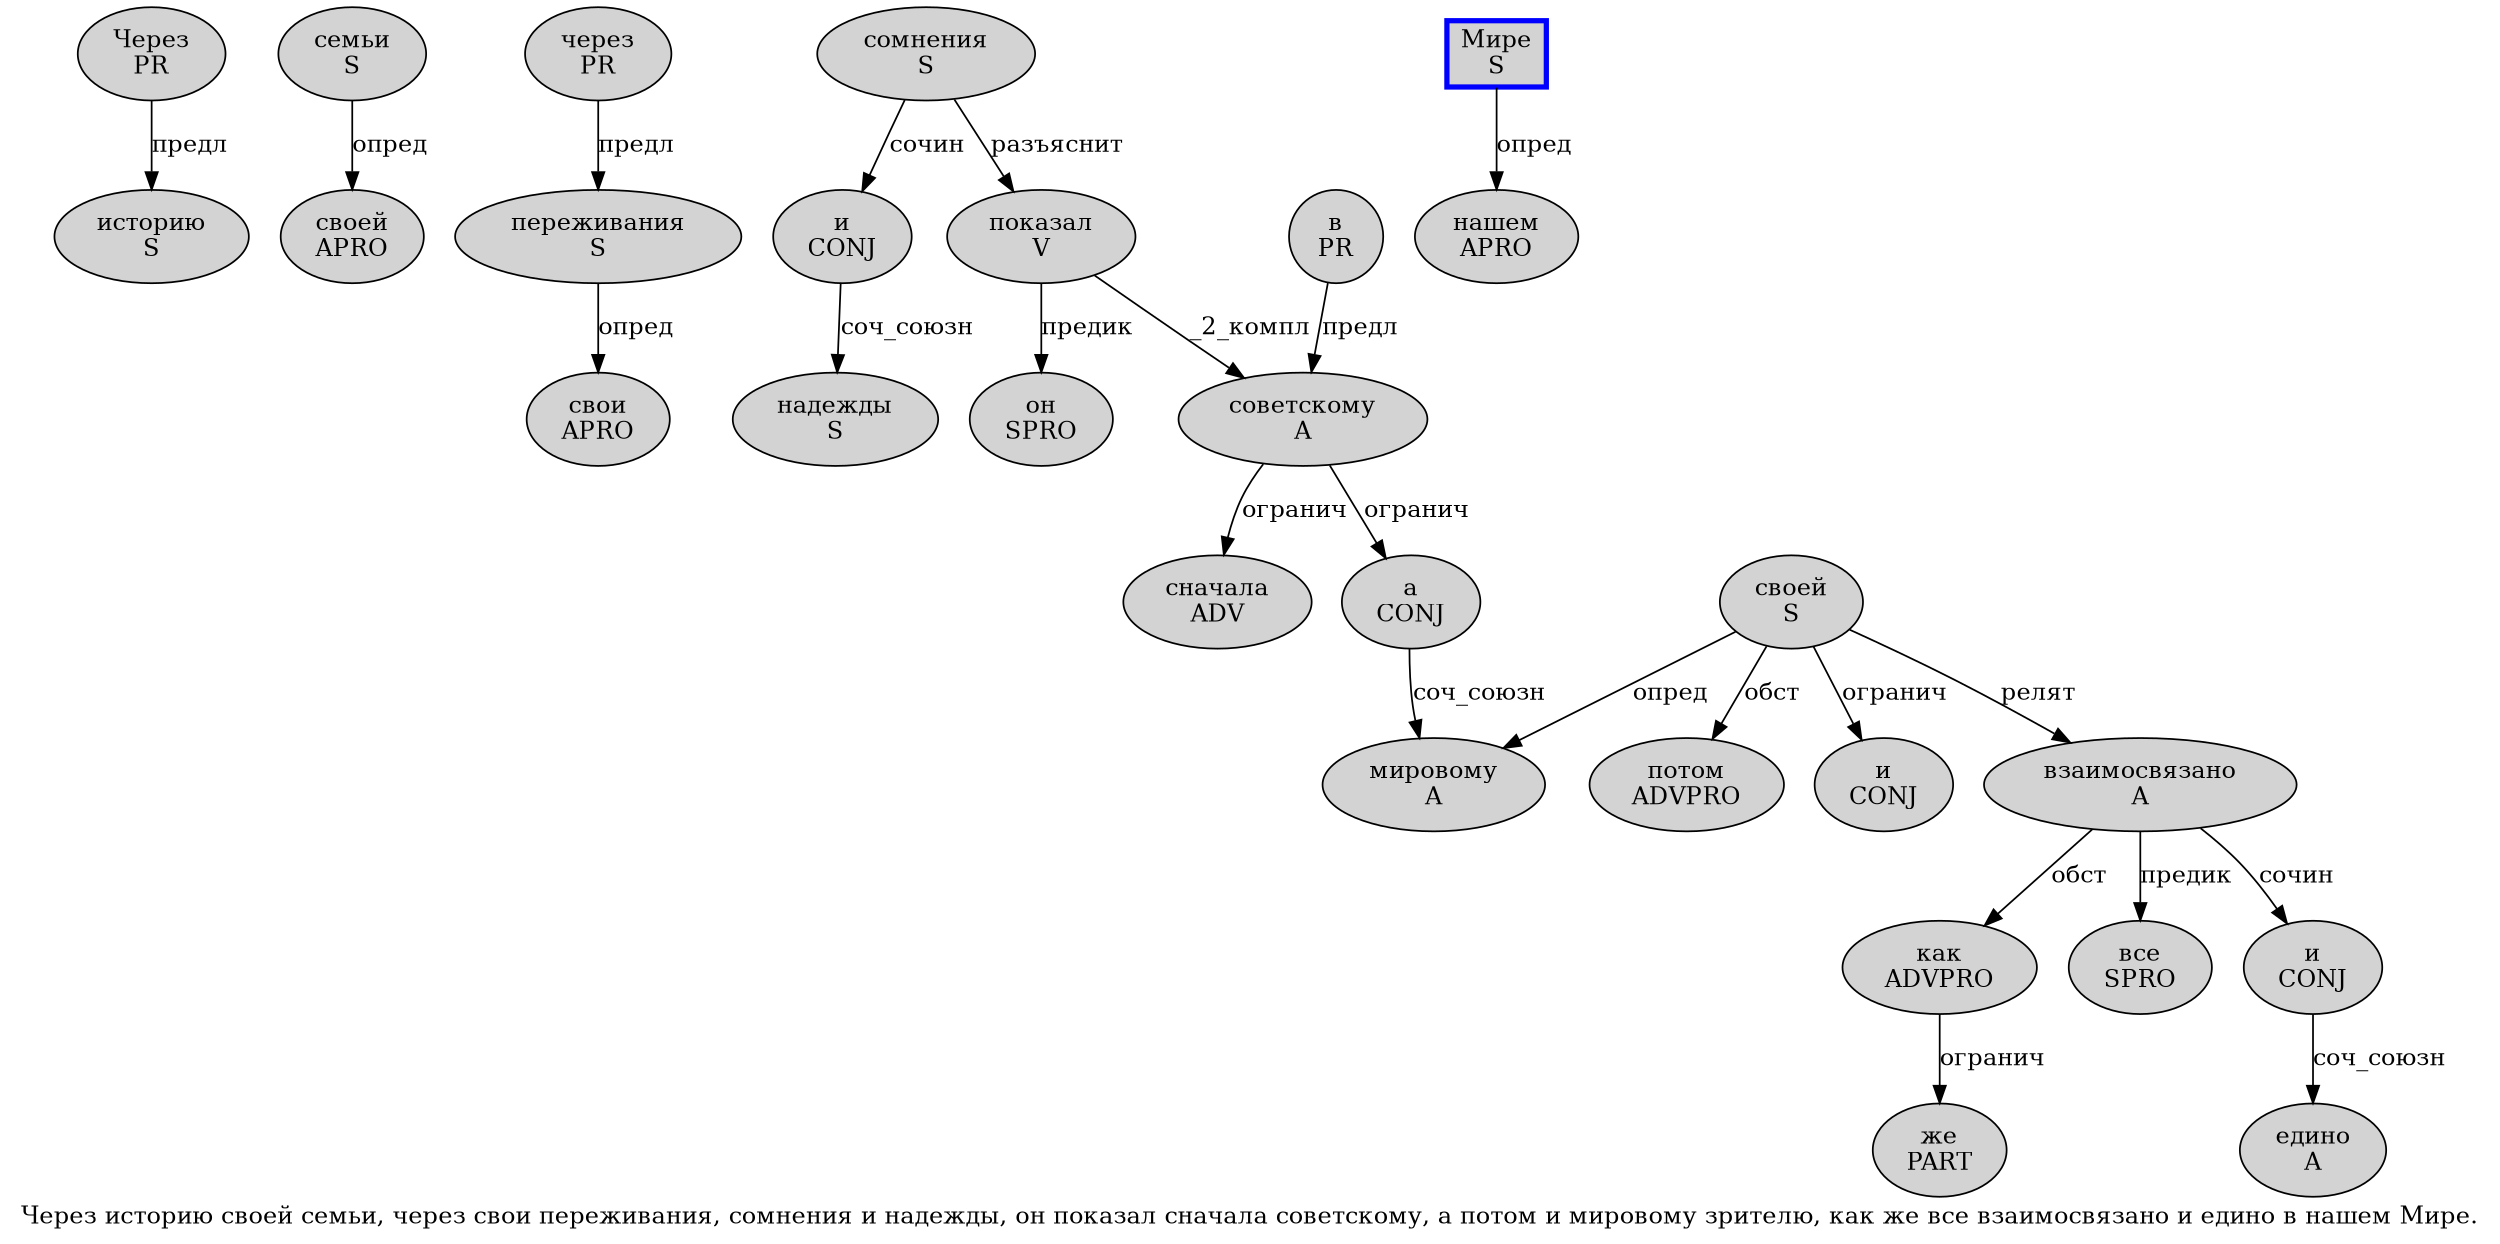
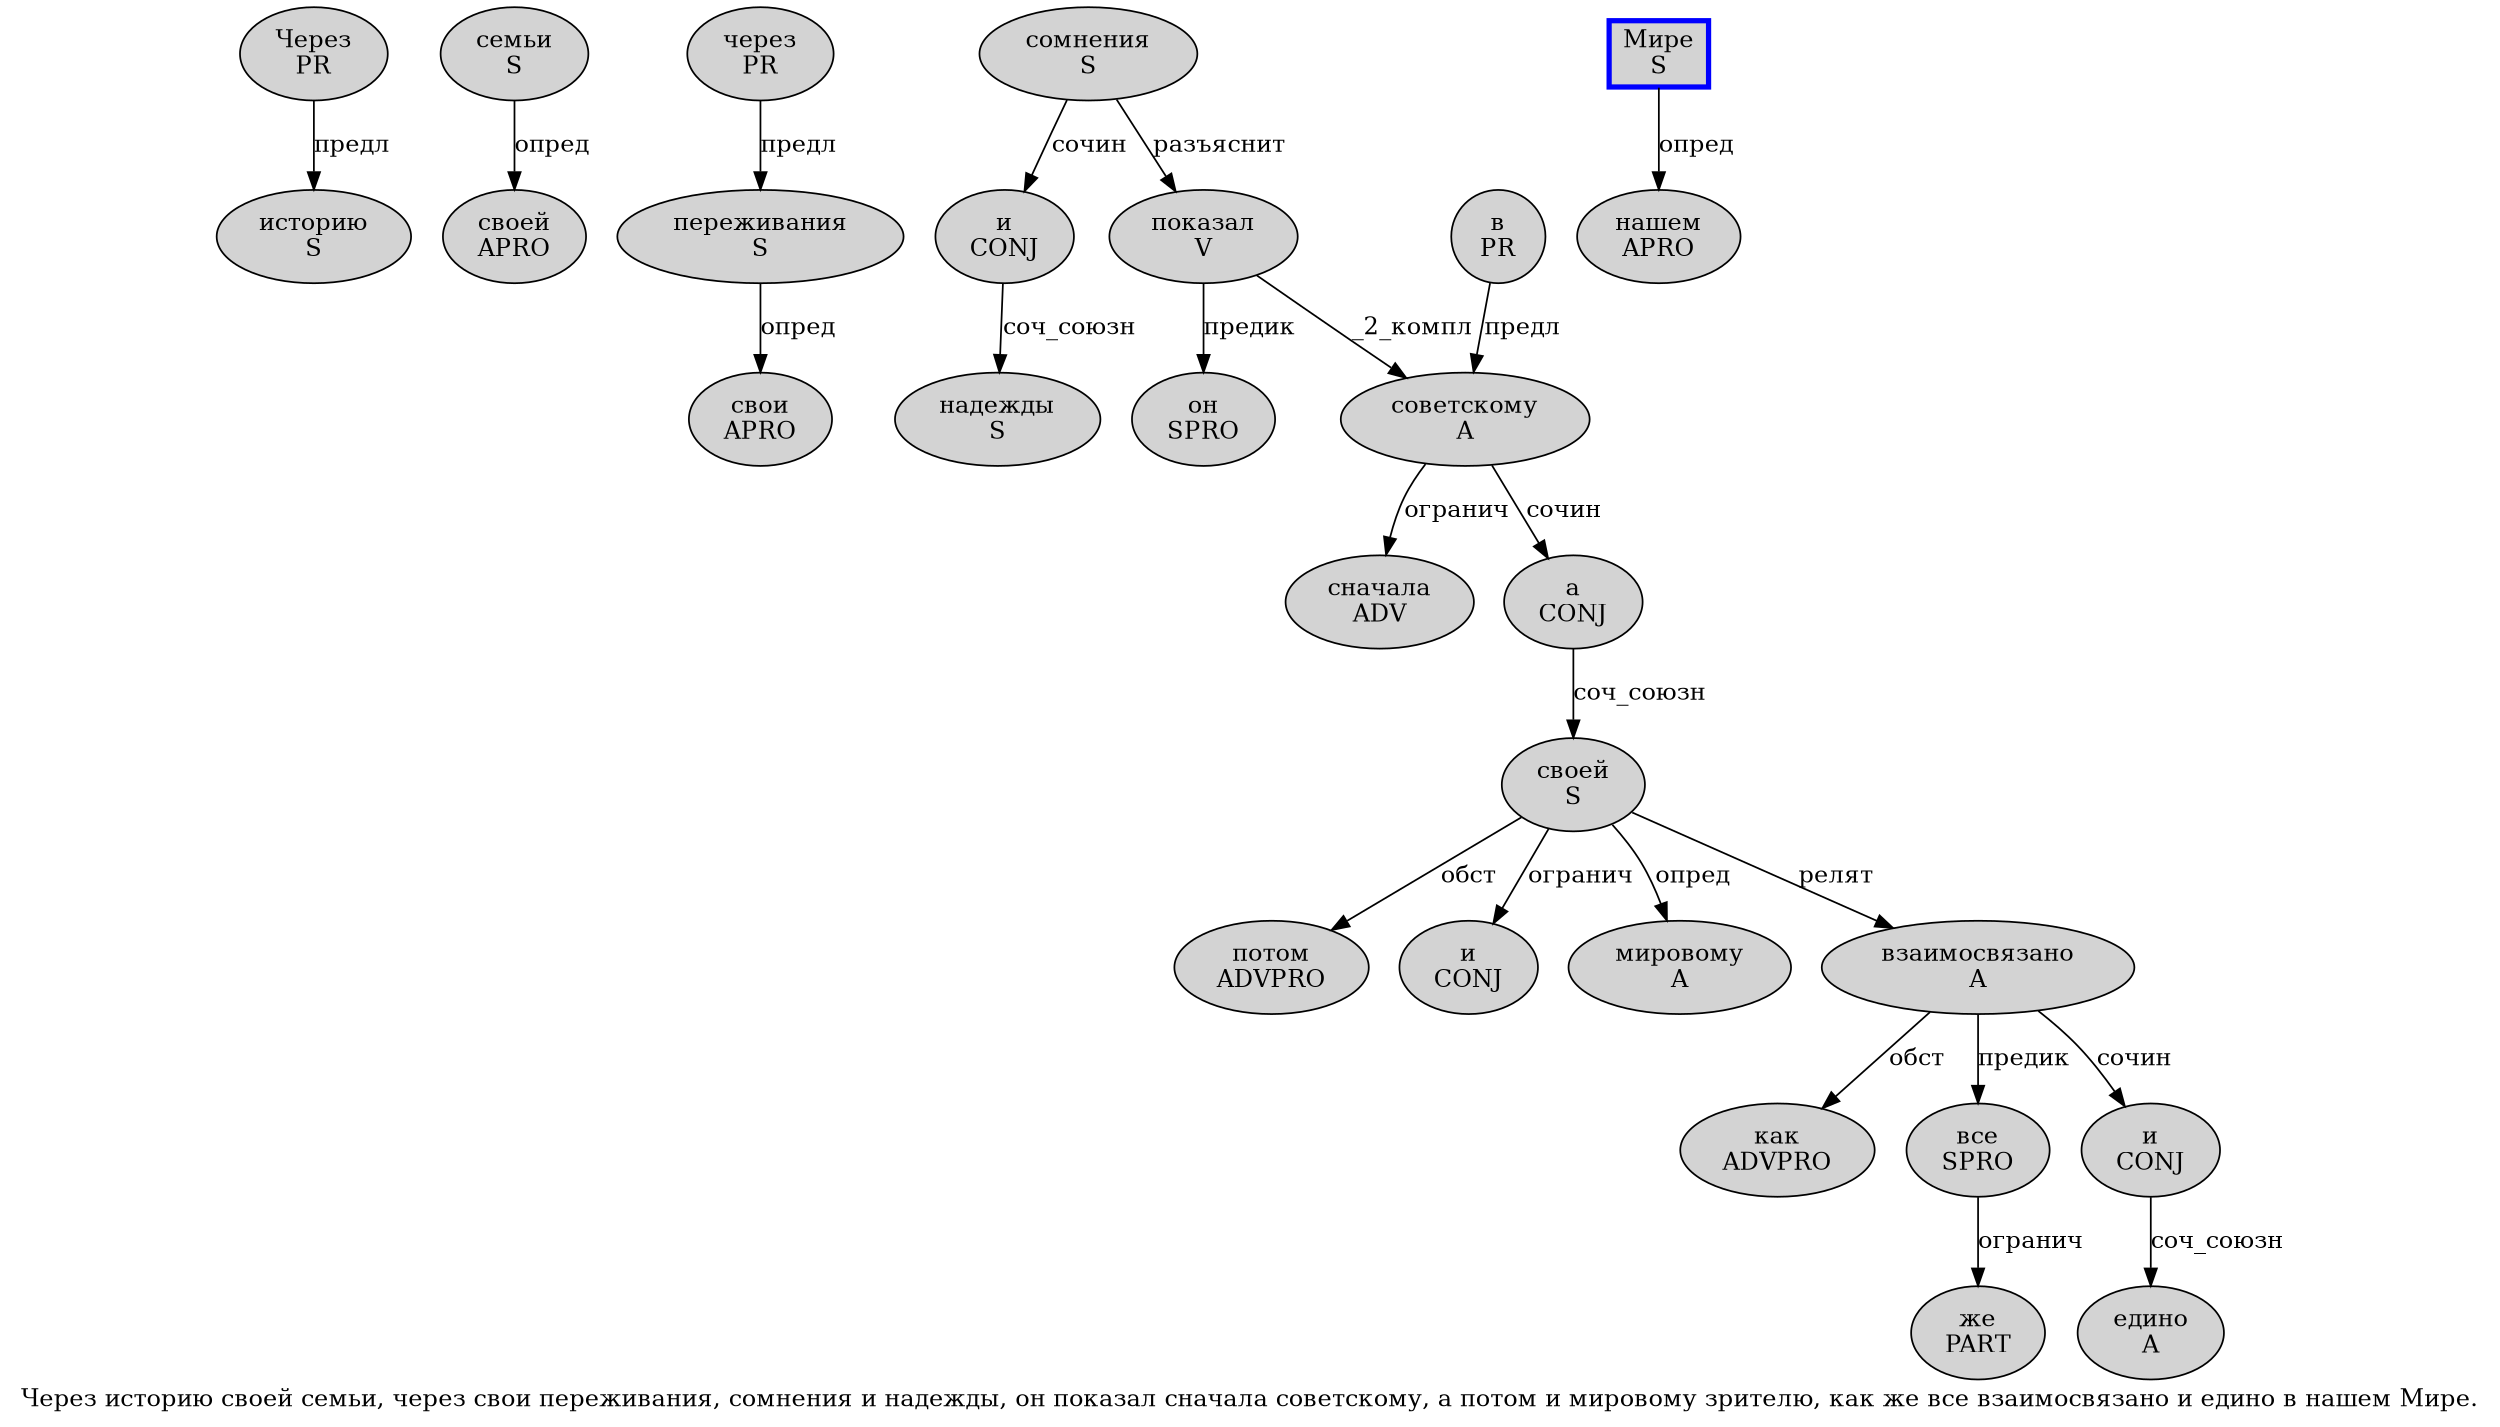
(1417, 511) -> (1564, 511)
(1411, 685) -> (1573, 684)
(1940, 1050) -> (1978, 1232)
